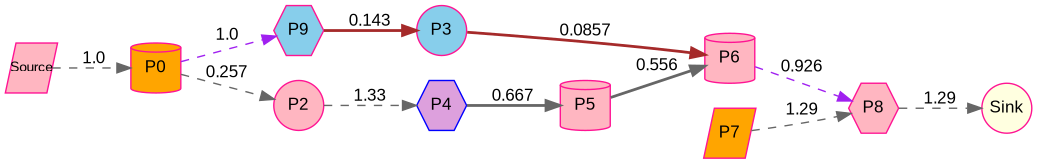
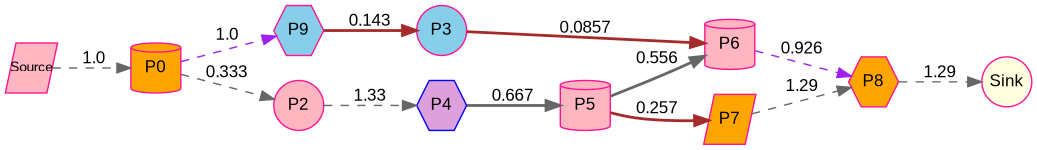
(227, 73) -> (227, 73)
(874, 108) -> (874, 82)
none -> (652, 120)
